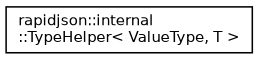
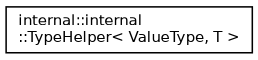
(129, 30) -> (129, 30)
